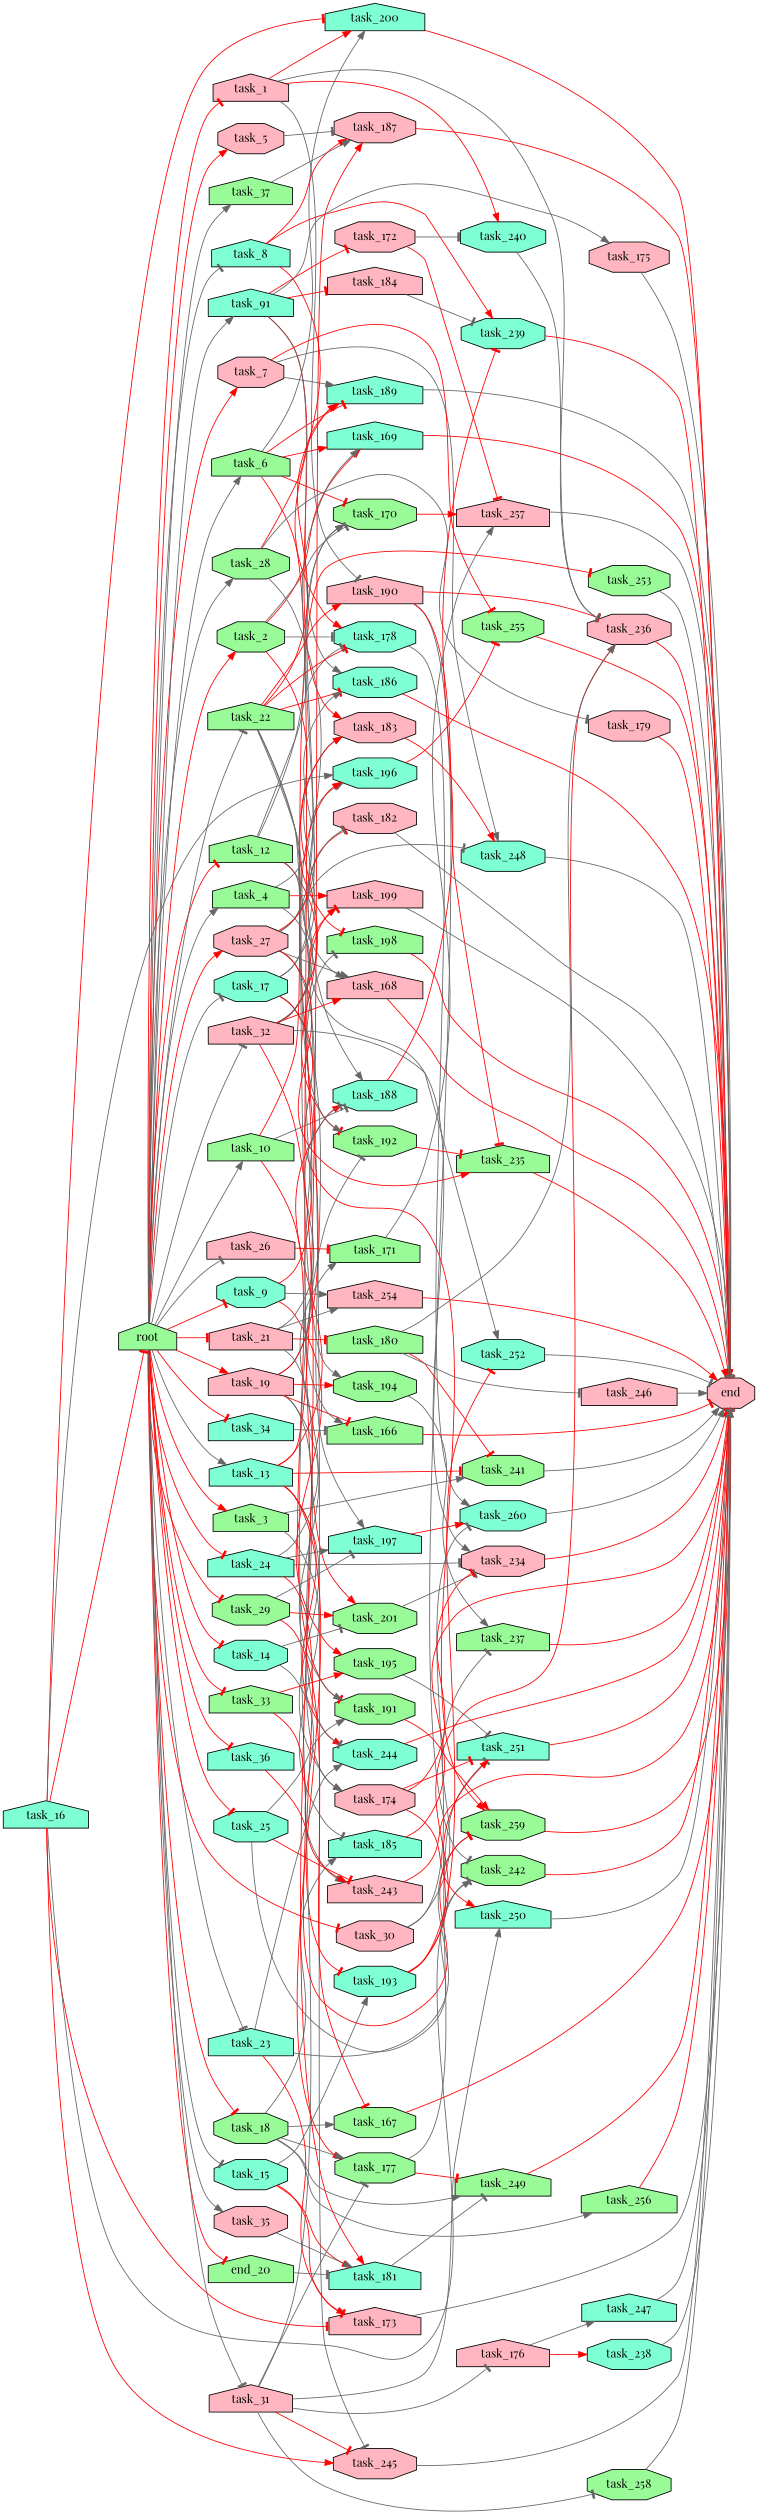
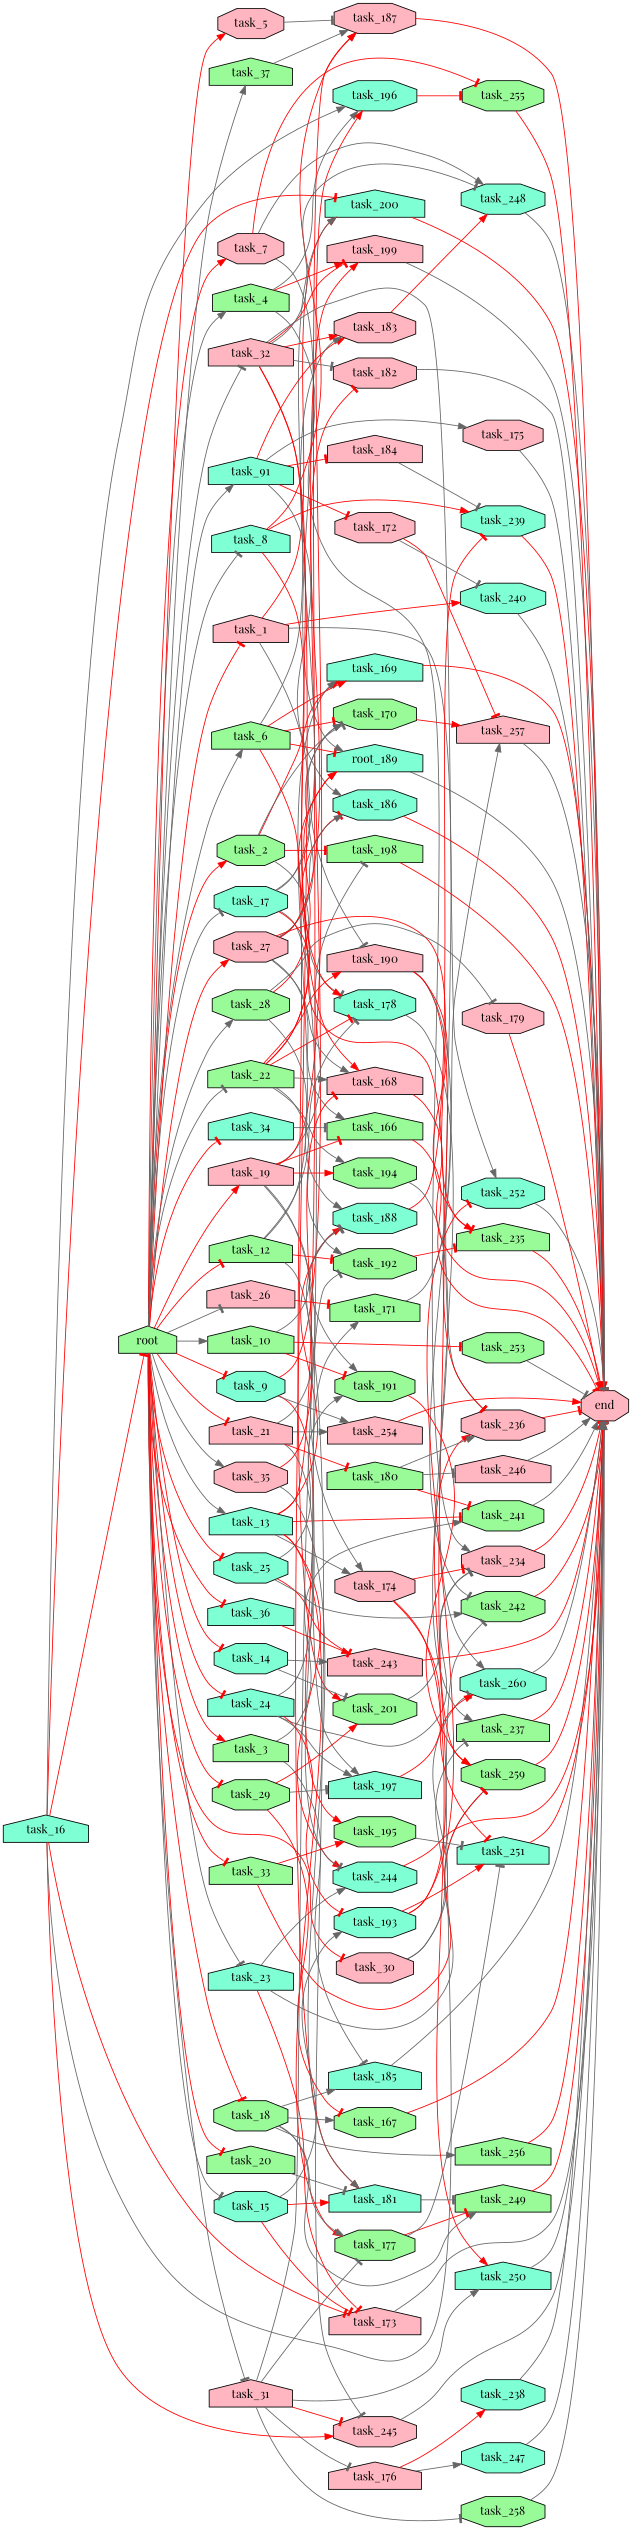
(558, 357) -> (592, 993)
(375, 392) -> (375, 760)
none -> (308, 1246)
(523, 1591) -> (571, 1794)
(309, 2240) -> (300, 2271)
(251, 2270) -> (251, 2161)
(629, 2309) -> (503, 2458)
